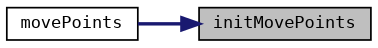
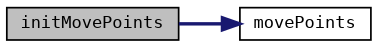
(160, 24) -> (201, 24)
